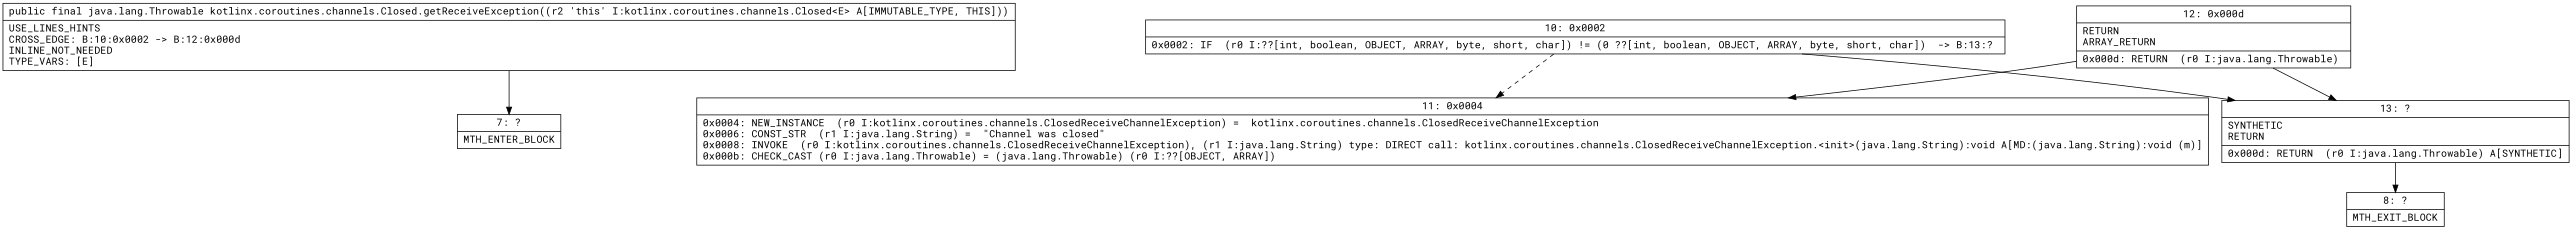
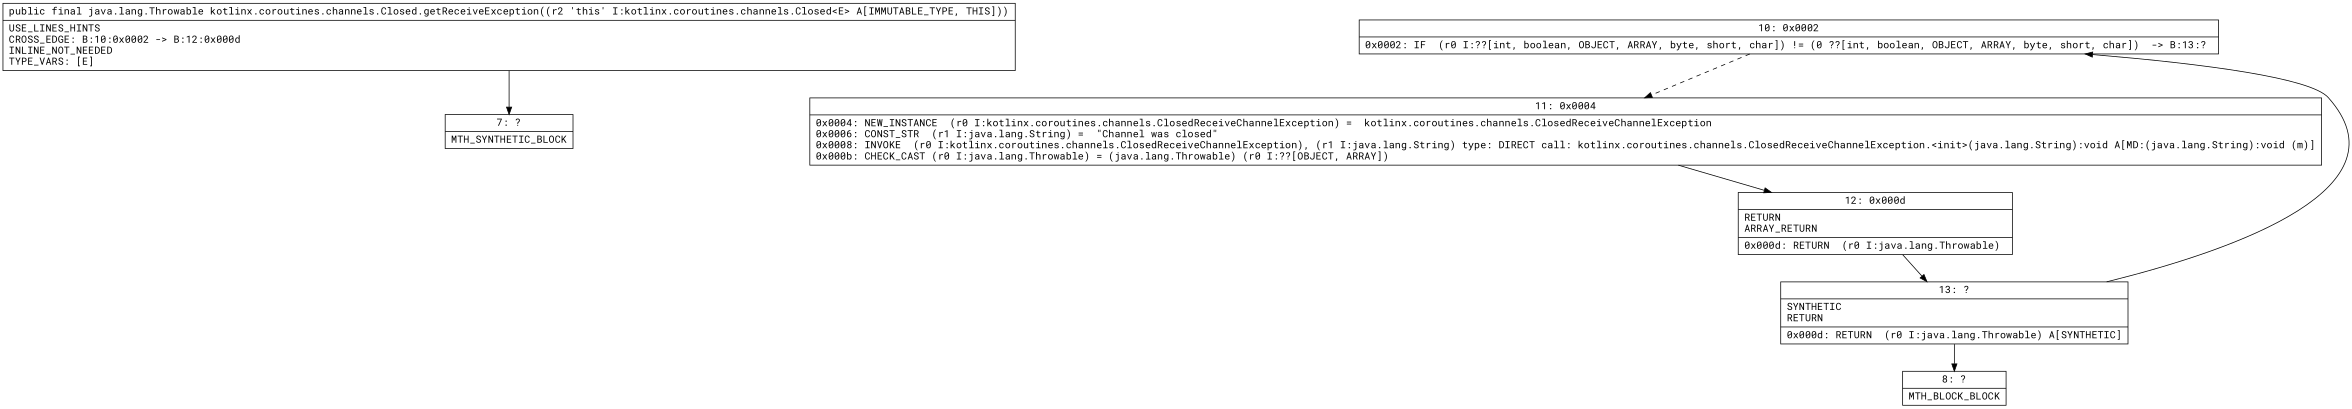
(2026, 75) -> (2347, 143)
(1936, 81) -> (1721, 178)
(509, 140) -> (509, 140)
(2395, 218) -> (1954, 396)
